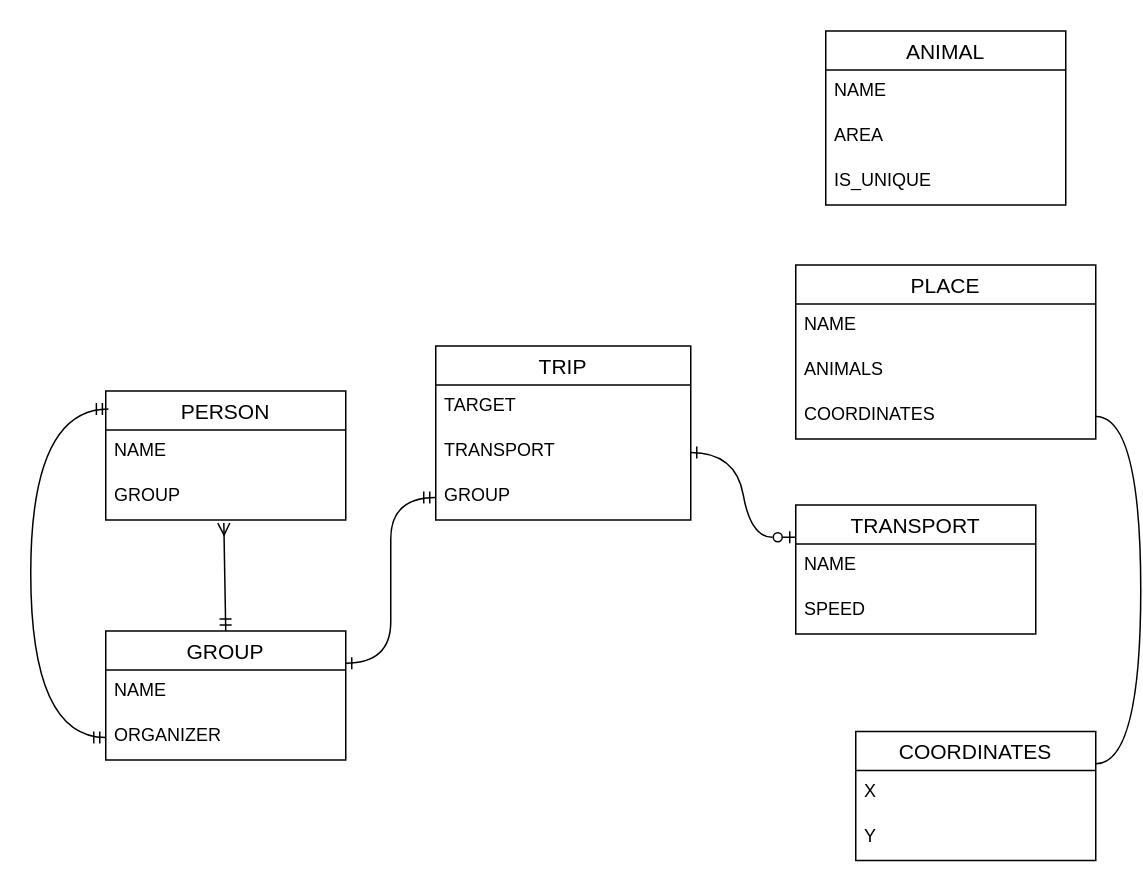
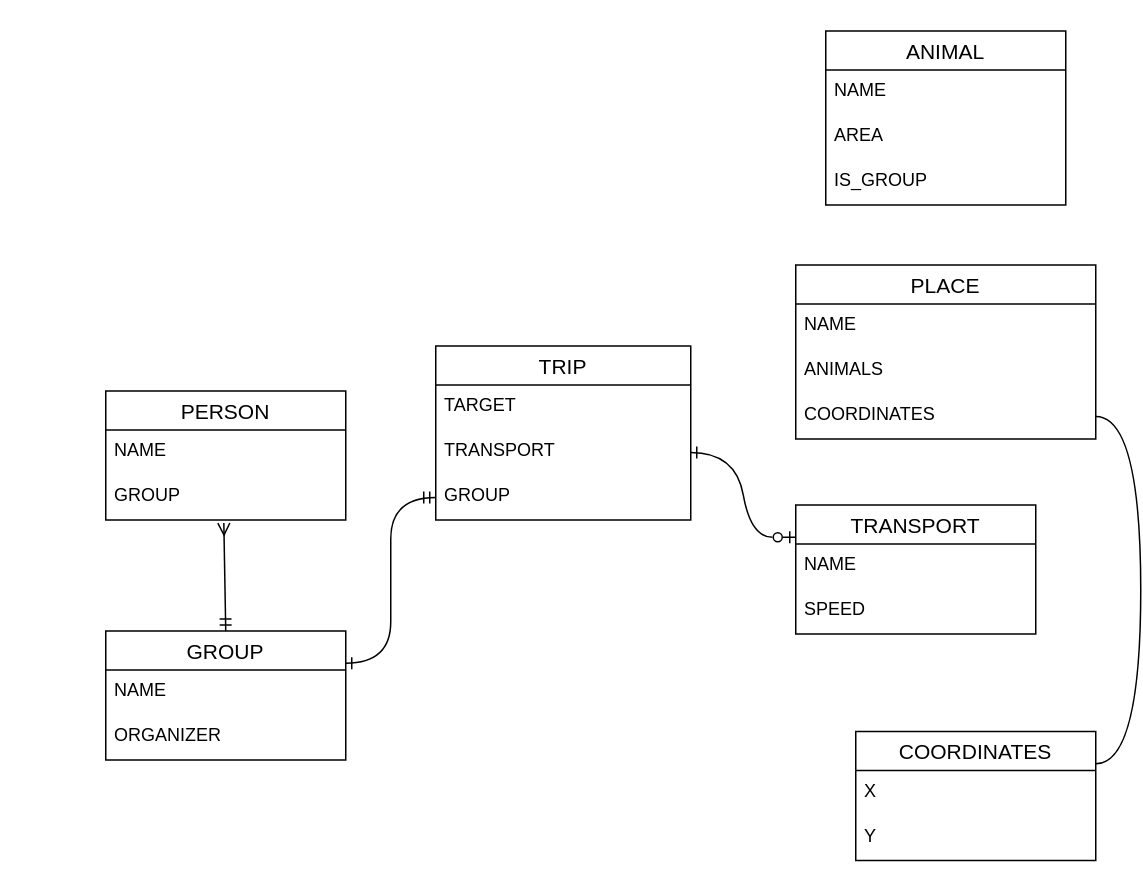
(880, 181) -> (875, 181)
(31, 569) -> none
